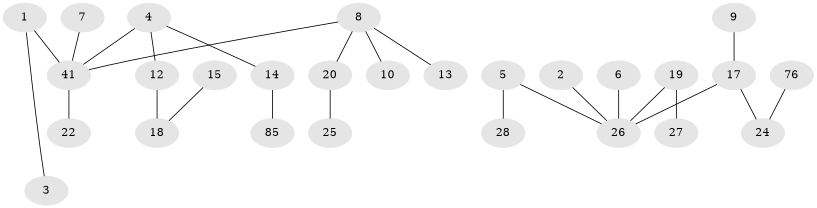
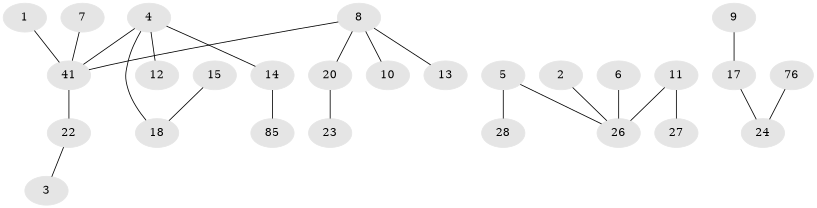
(676, 75) -> (676, 75)
(682, 101) -> none
(35, 104) -> (58, 162)
(157, 104) -> (126, 77)
(330, 133) -> (330, 133)
